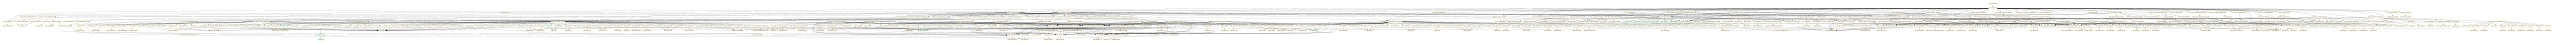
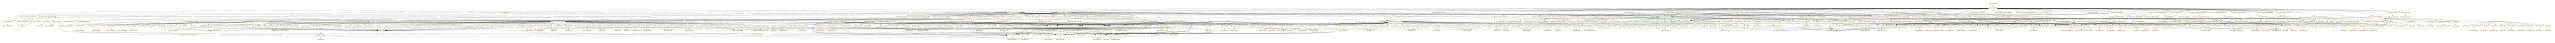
none -> (2494, 31)
